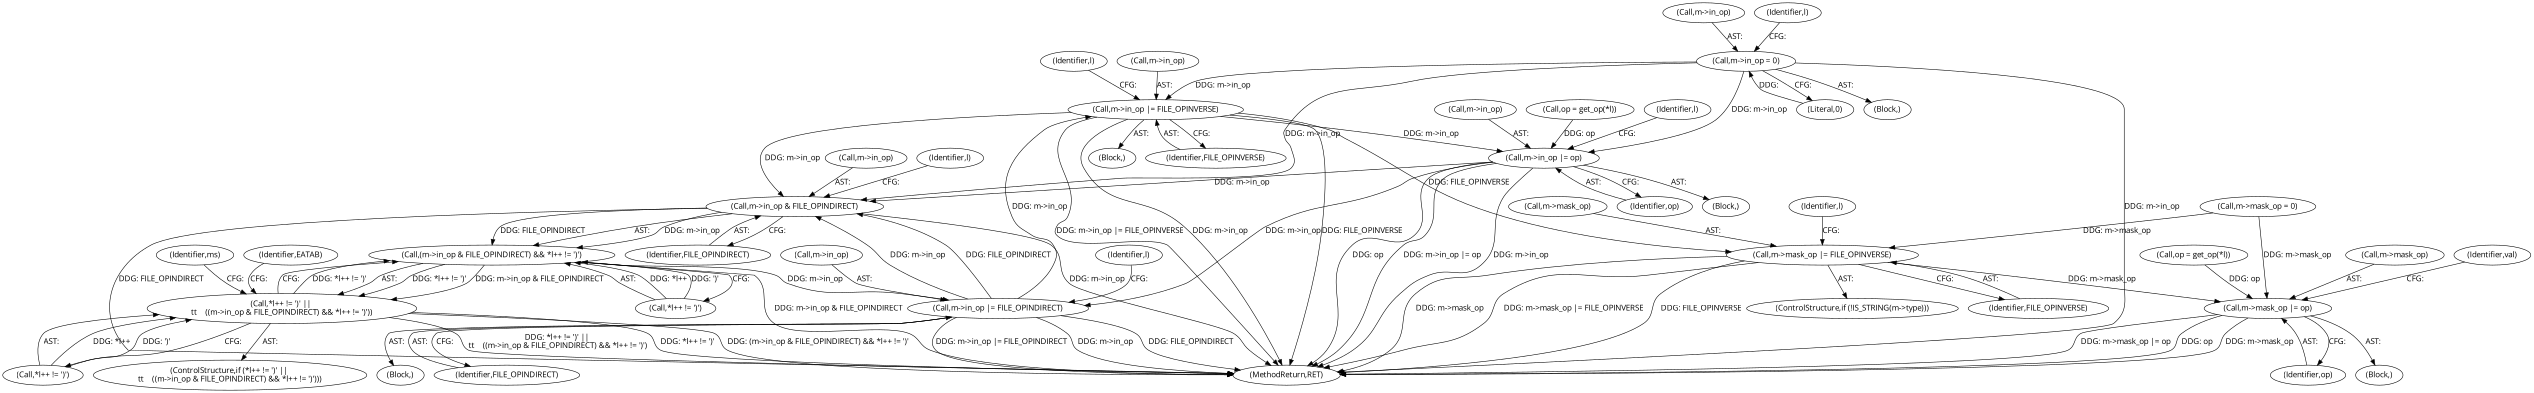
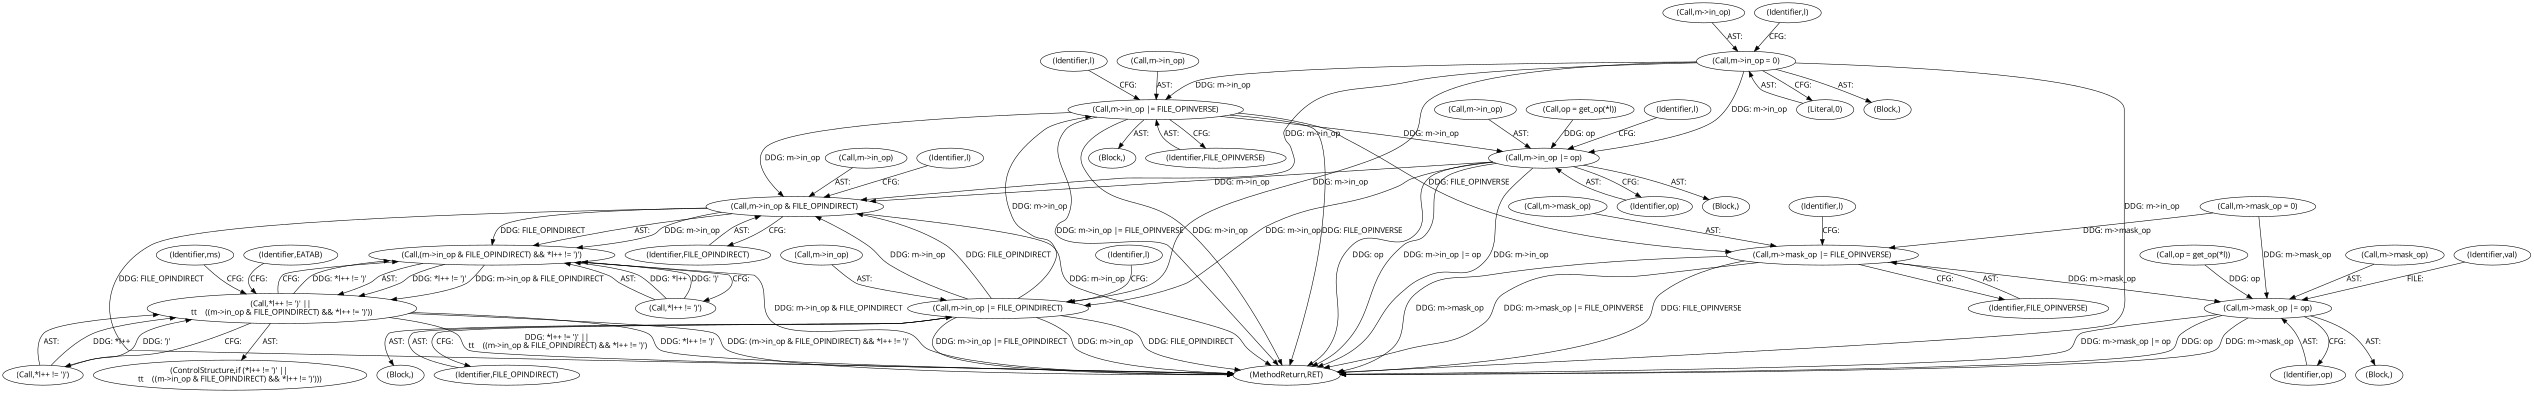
(1770, 85) -> (1770, 85)
(763, 272) -> (1393, 150)
(2416, 279) -> (2416, 279)
(1852, 308) -> none
